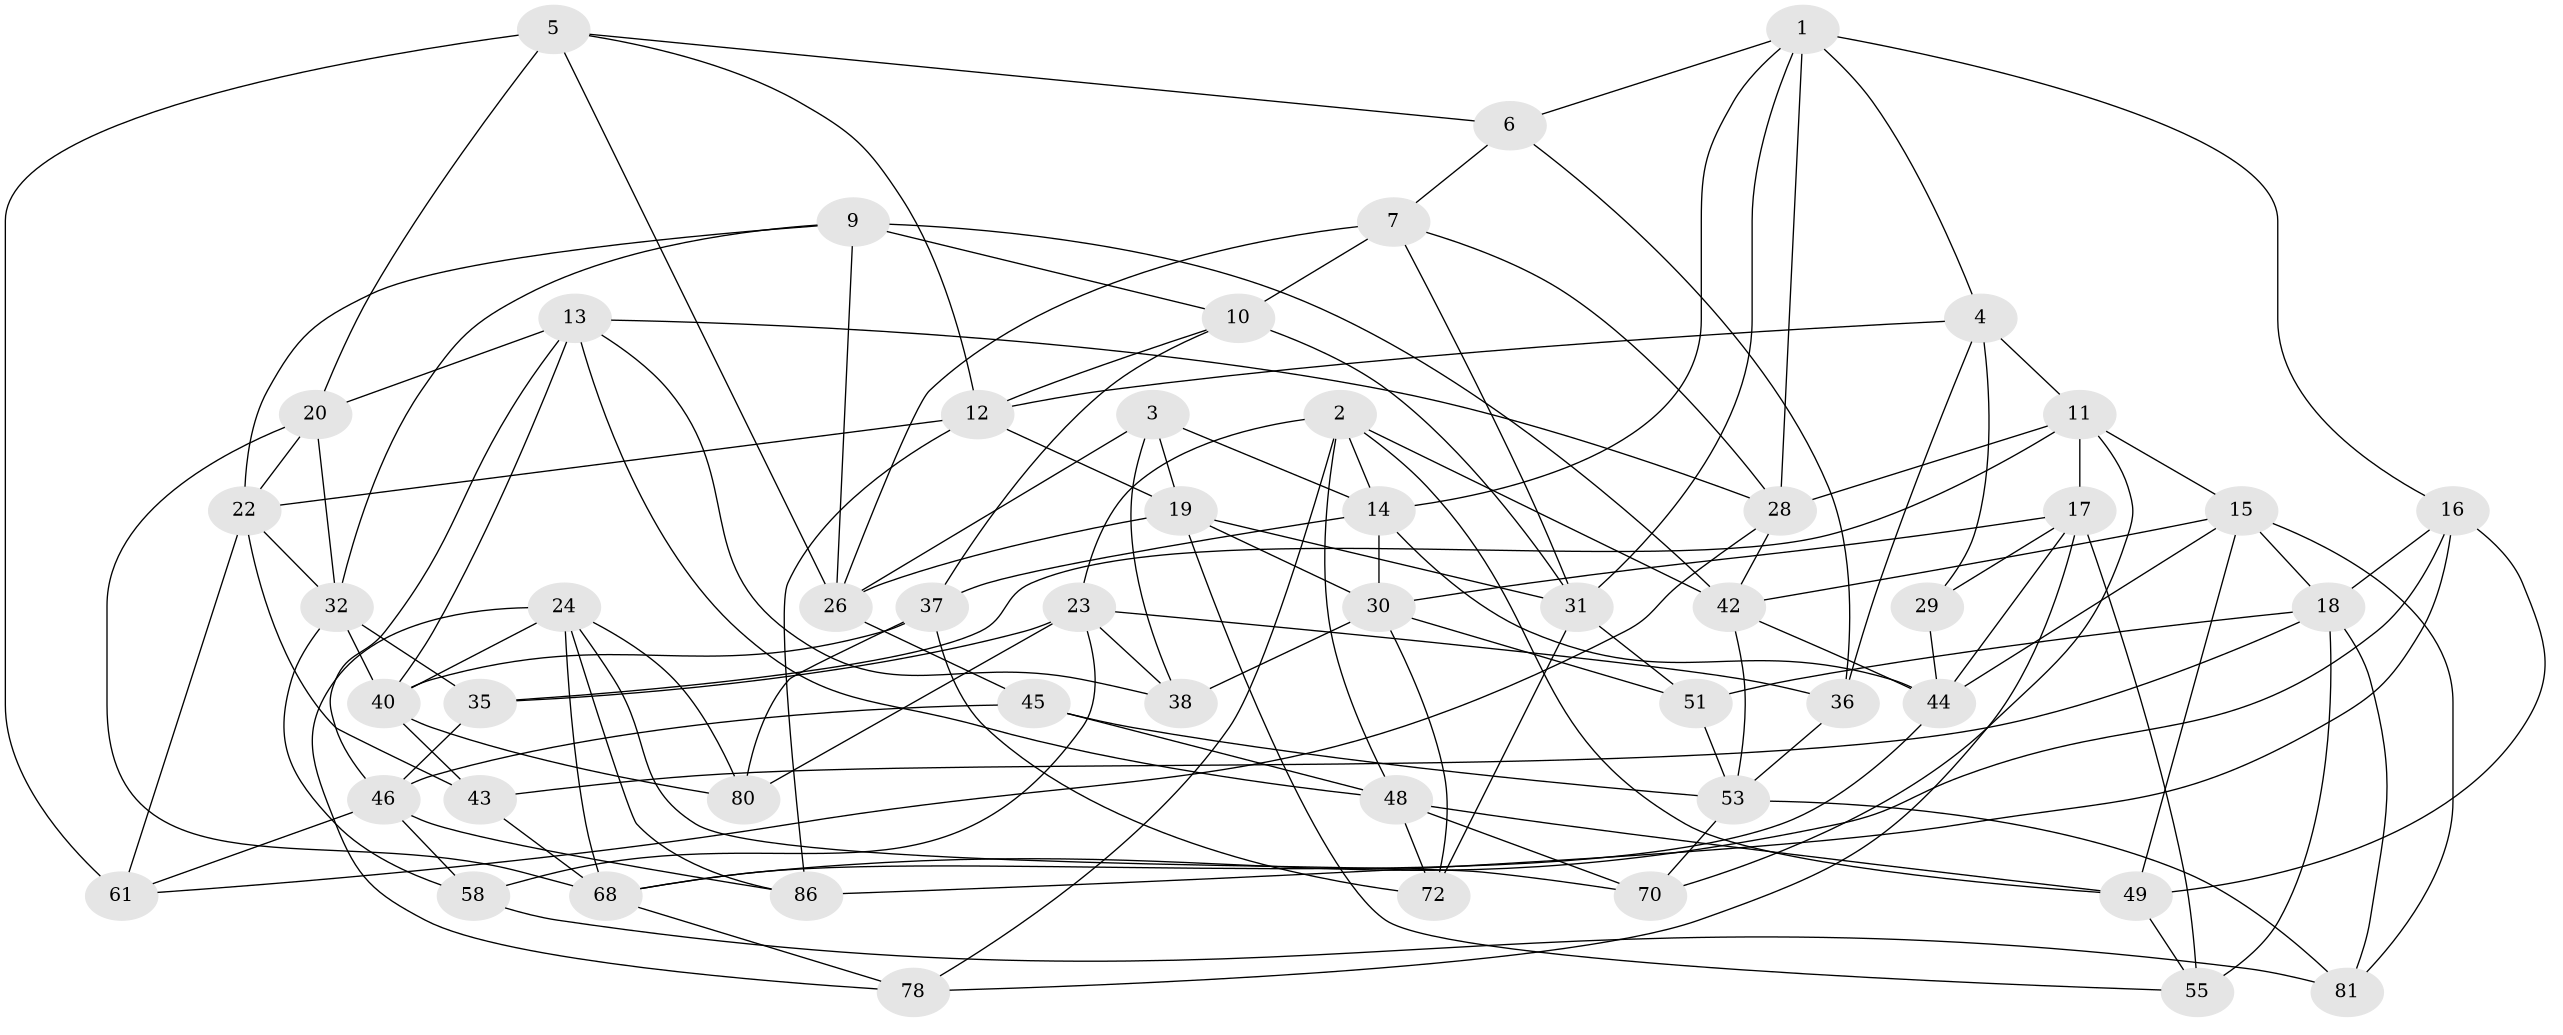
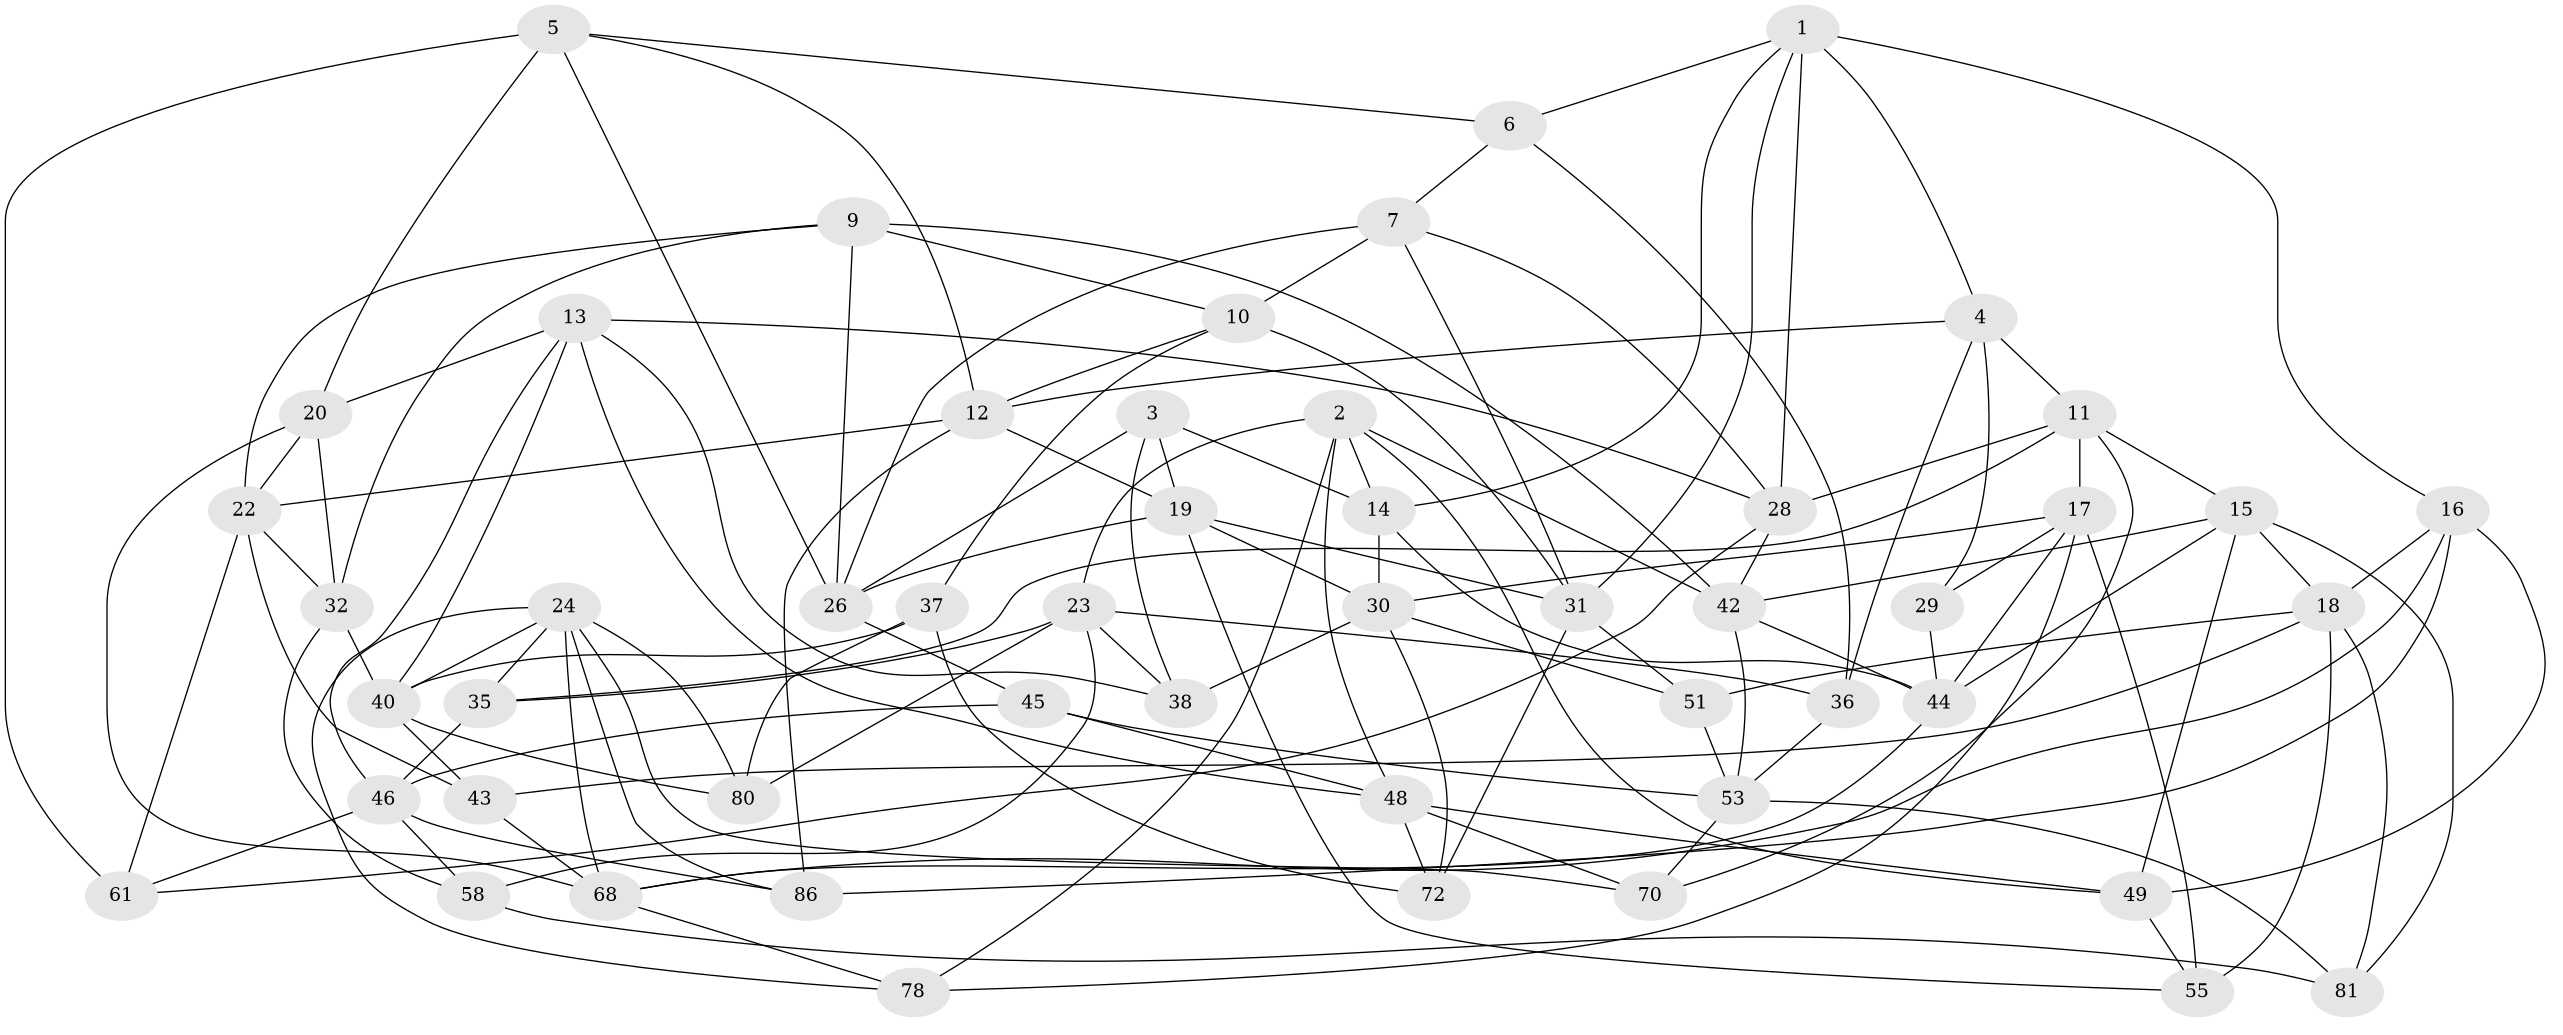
(1152, 549) -> none
(409, 655) -> (526, 651)
